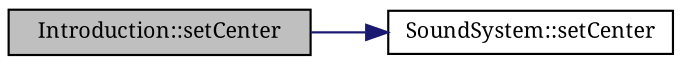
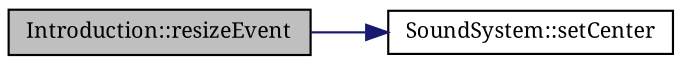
(160, 32) -> (160, 32)
